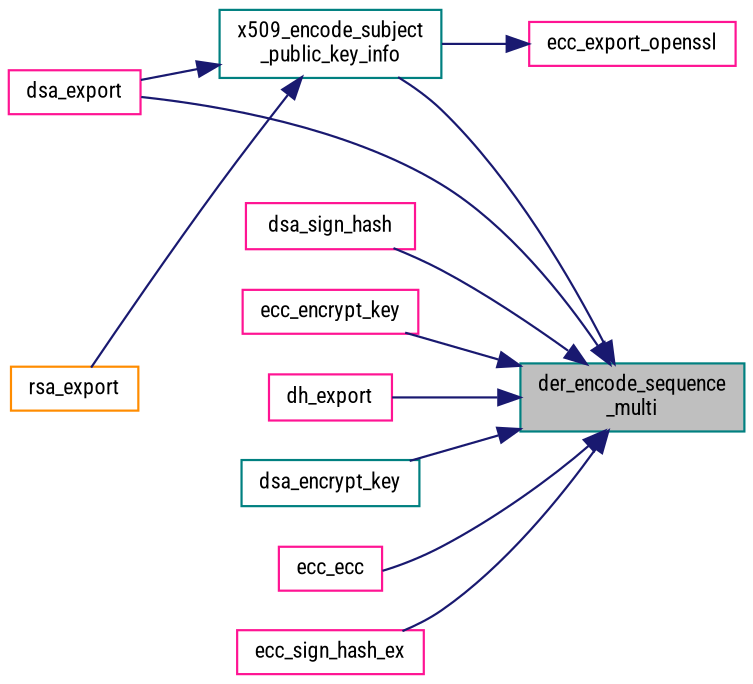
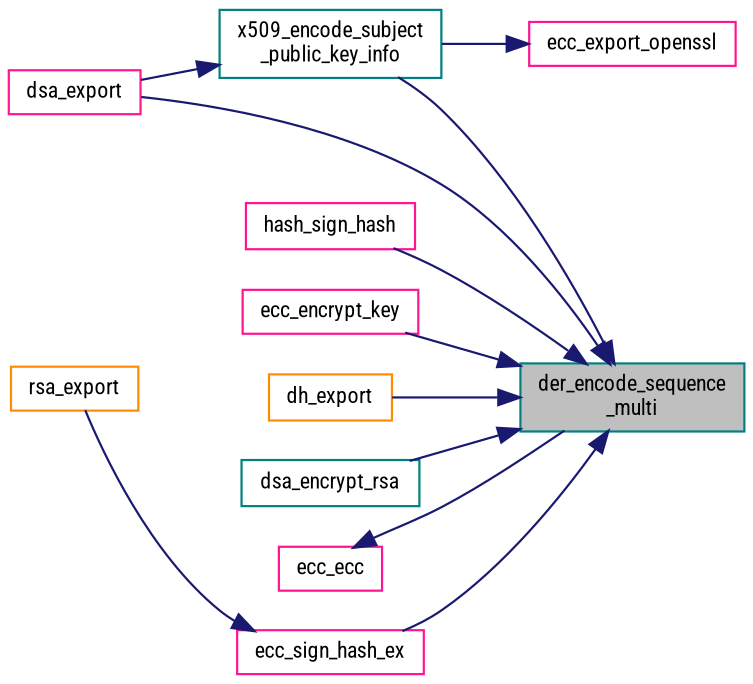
(330, 226) -> (330, 226)
(187, 230) -> (146, 526)
(330, 397) -> (330, 397)
(330, 483) -> (330, 483)
(491, 518) -> (472, 490)
